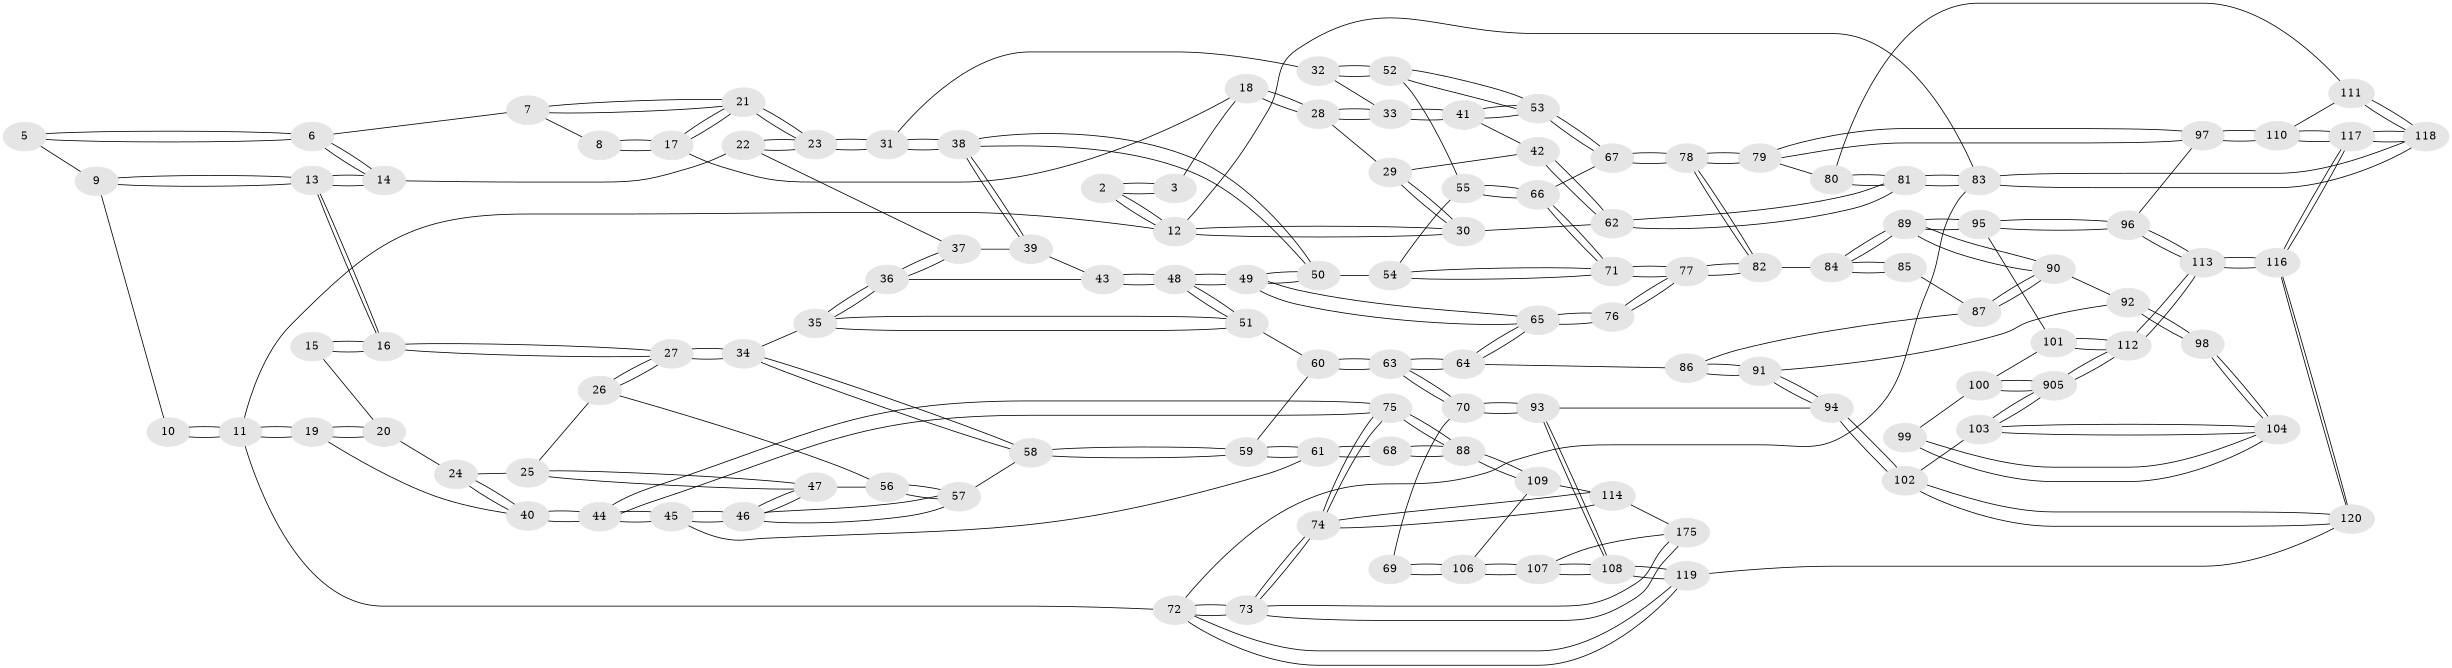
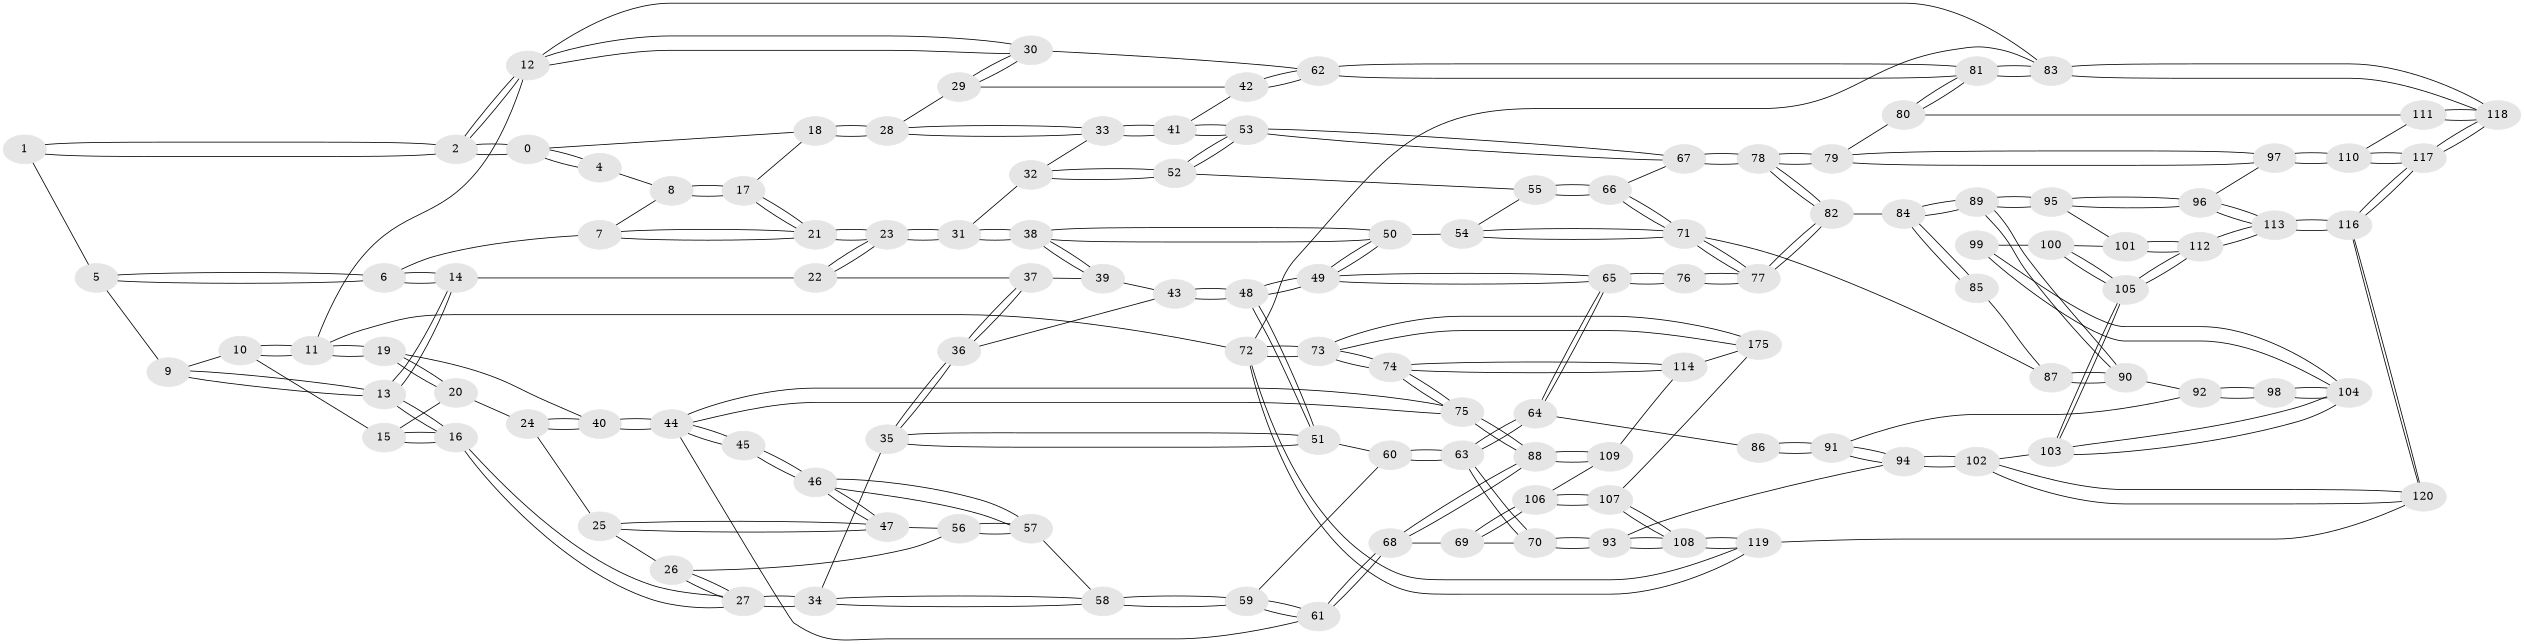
none -> (25, 149)
none -> (600, 168)
(1175, 188) -> (528, 149)
(1830, 331) -> (1874, 293)
(2054, 386) -> (2126, 290)
none -> (318, 398)
(998, 527) -> (936, 639)
none -> (1426, 543)
